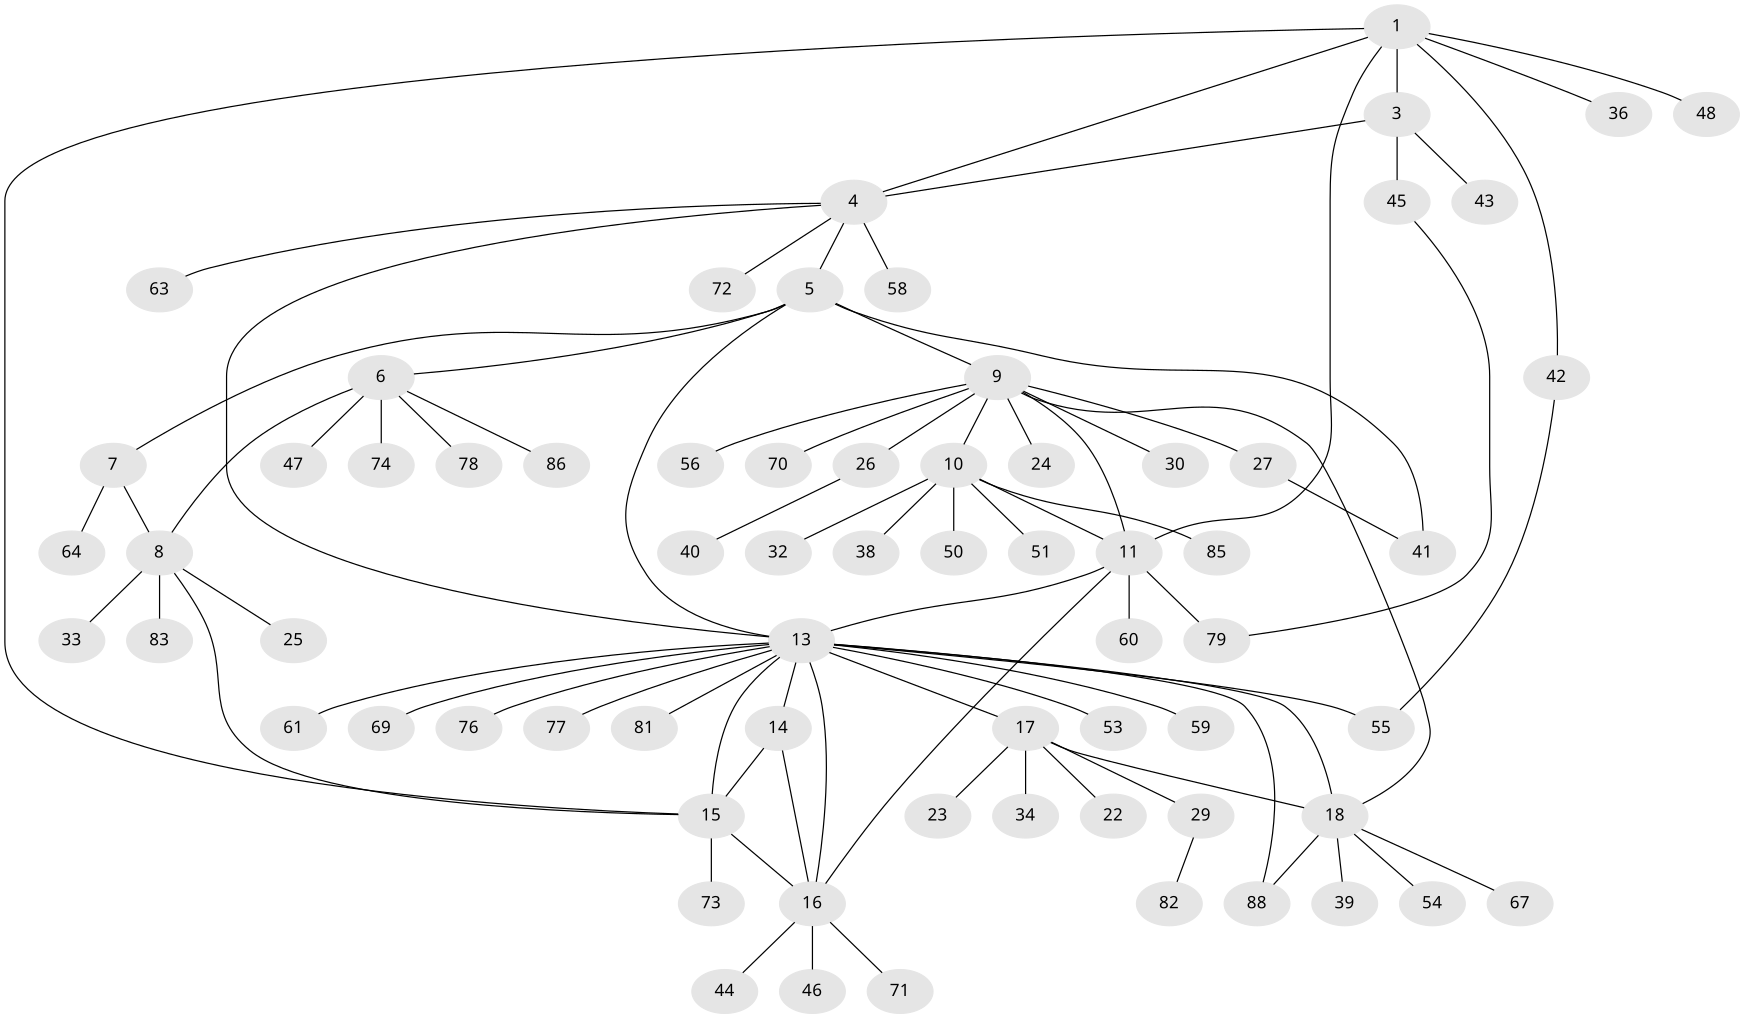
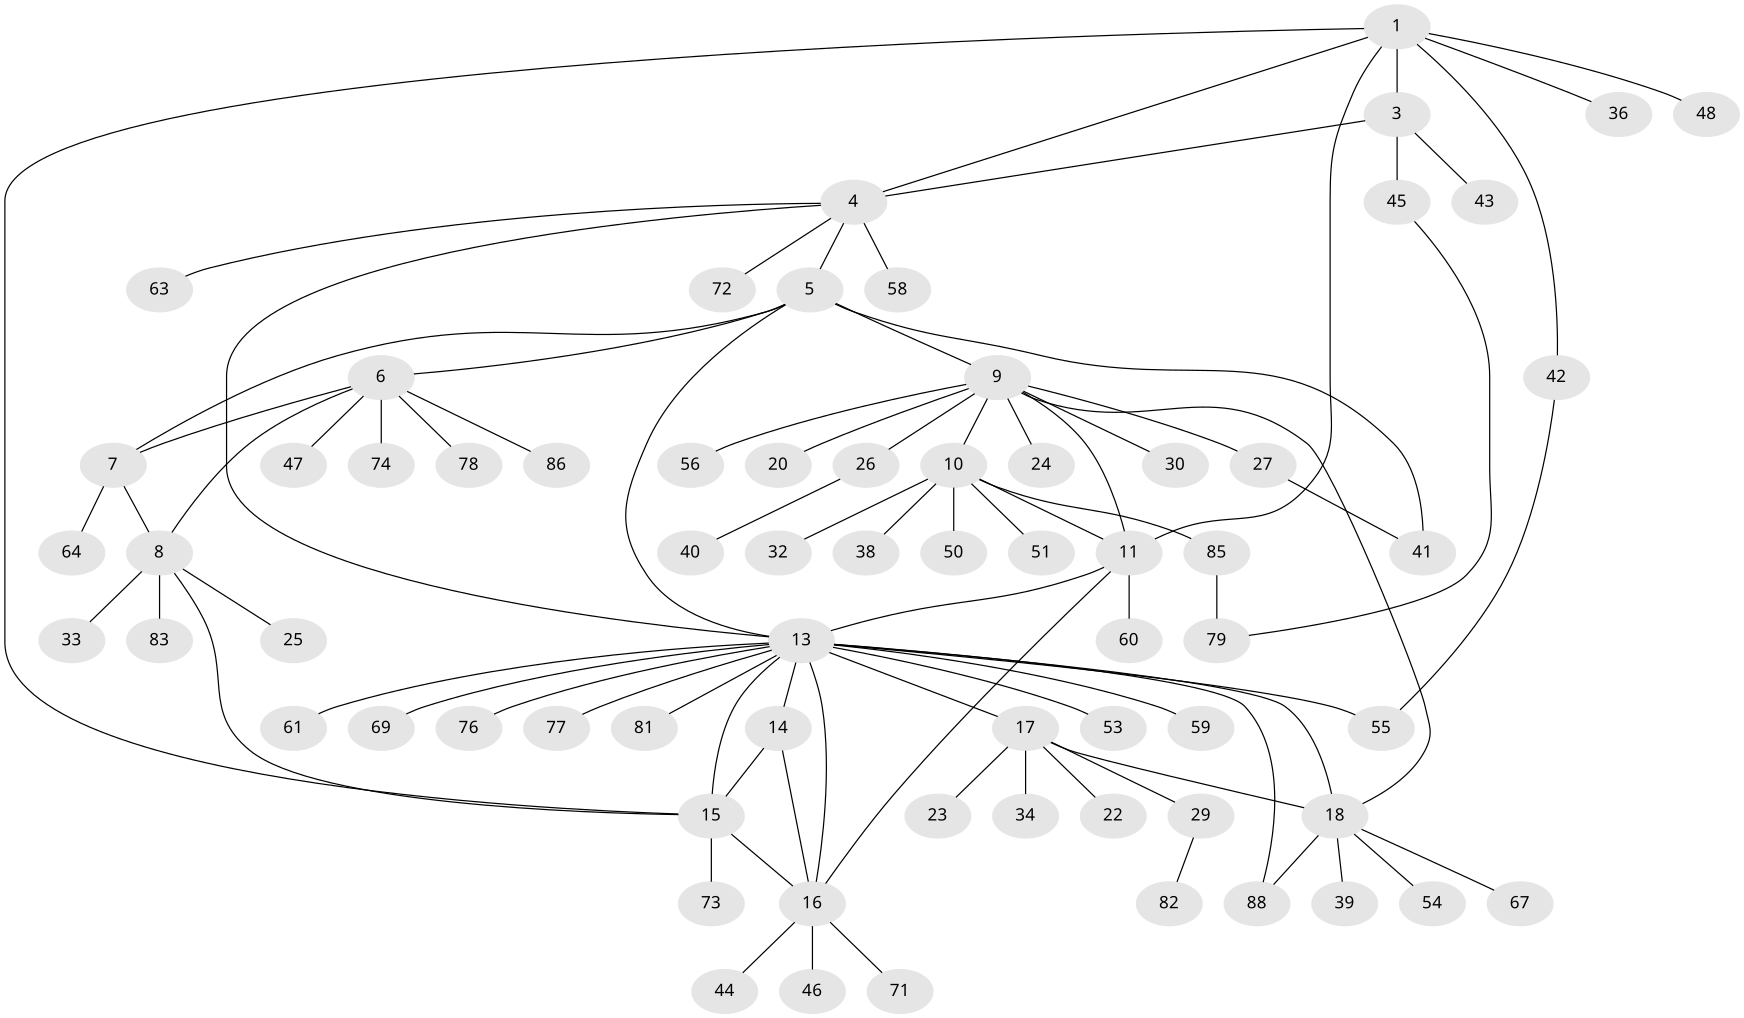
none -> (245, 417)
(778, 465) -> (778, 465)
(1173, 597) -> (1217, 597)
